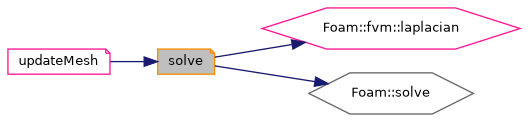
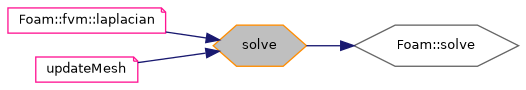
(391, 29) -> (87, 21)
(253, 51) -> (186, 35)
(186, 62) -> (260, 46)
